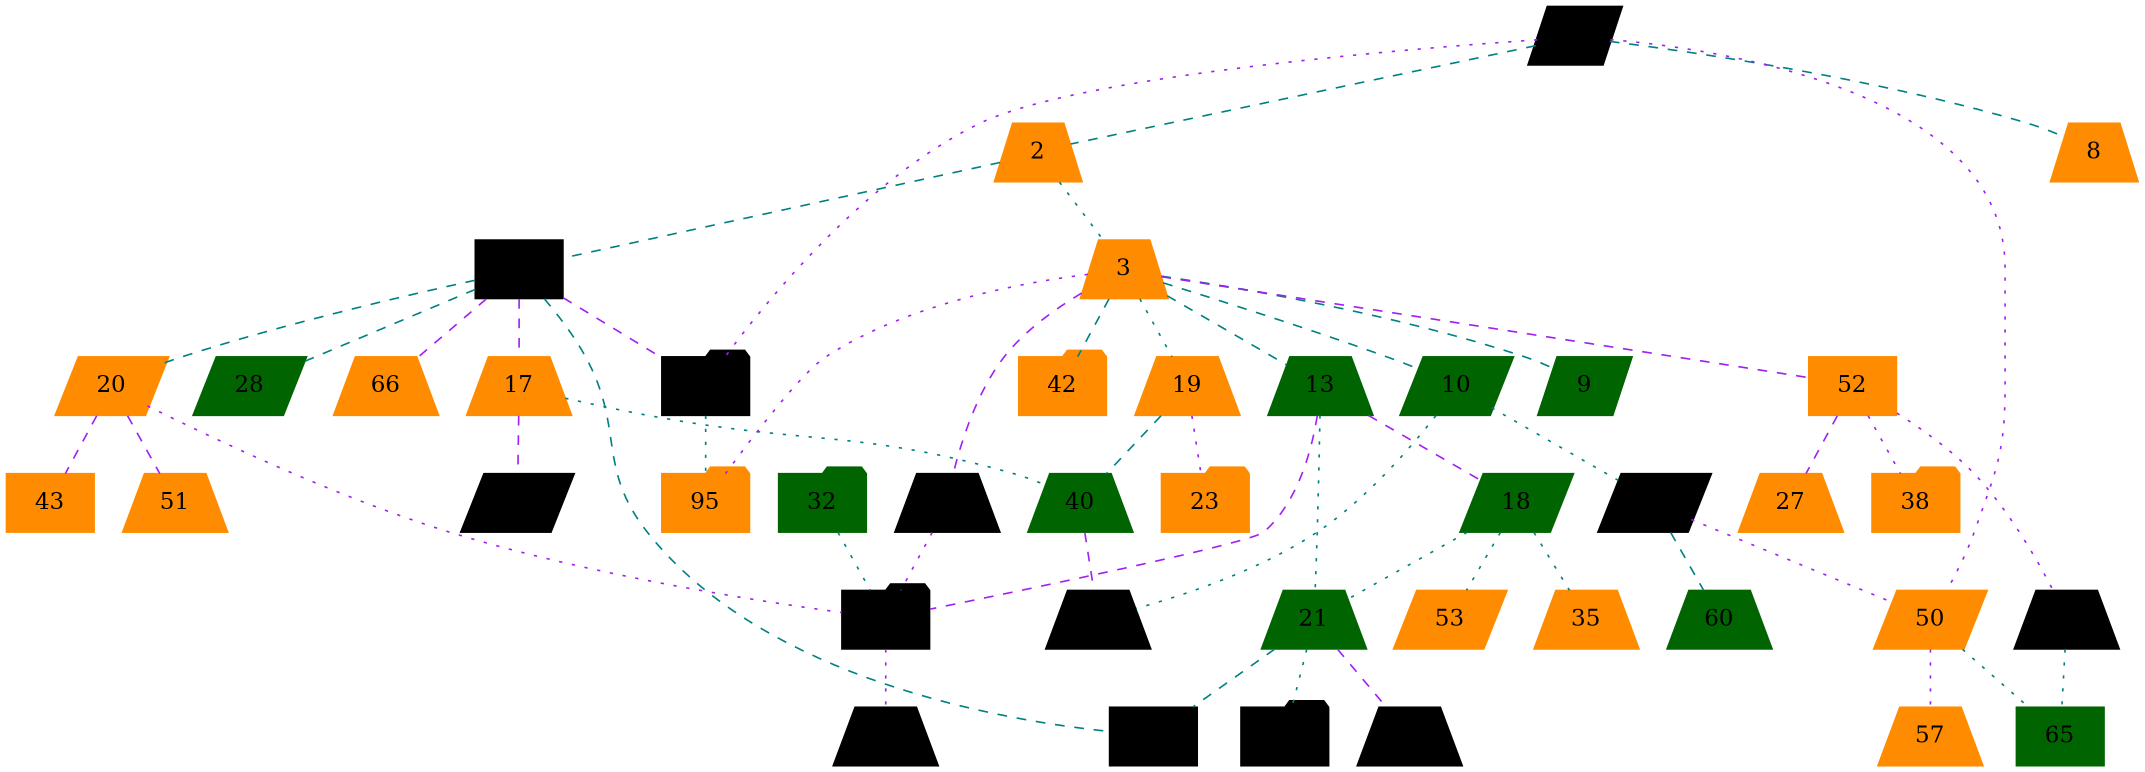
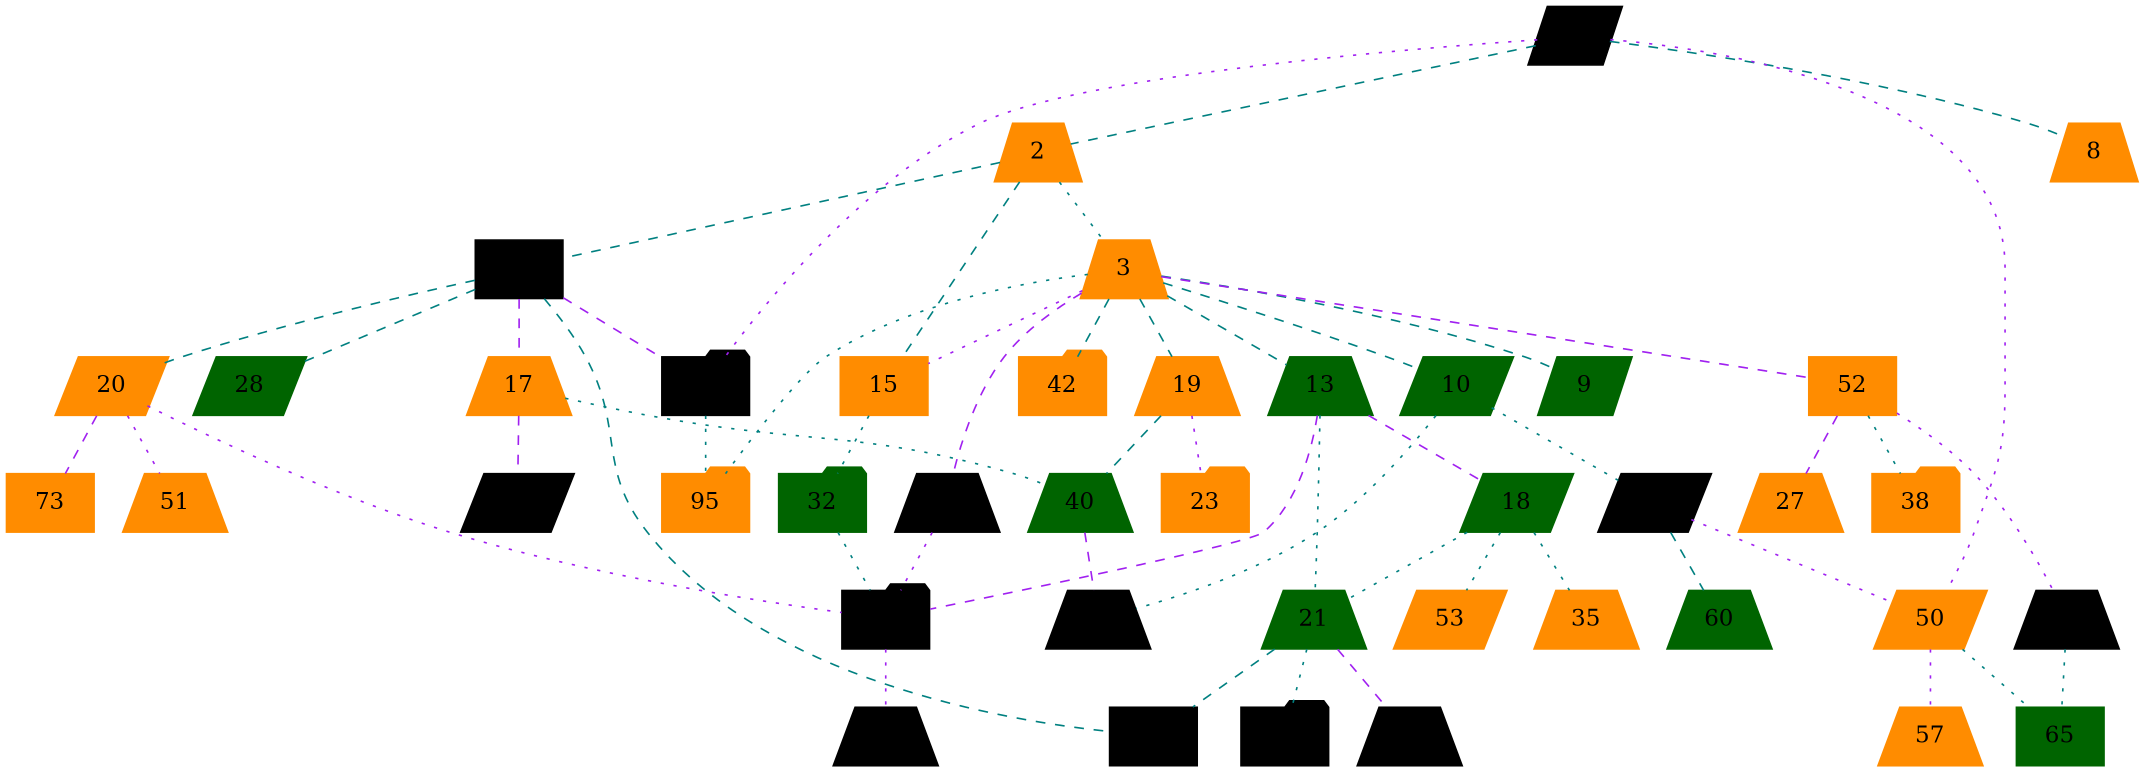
(880, 328) -> (880, 328)
(1156, 328) -> (1156, 328)
(386, 386) -> none
none -> (884, 386)
(144, 445) -> (144, 445)
(1884, 445) -> (1884, 445)
(50, 503) -> (50, 503)
